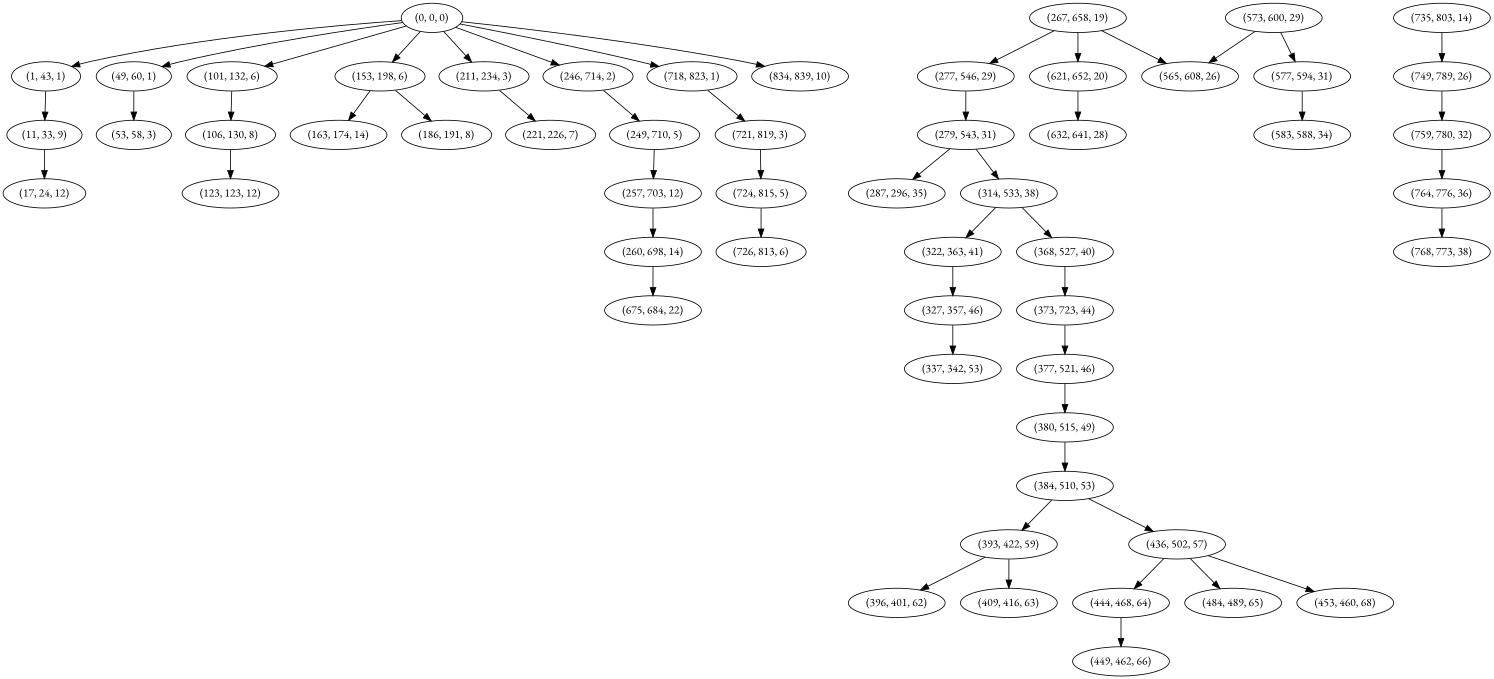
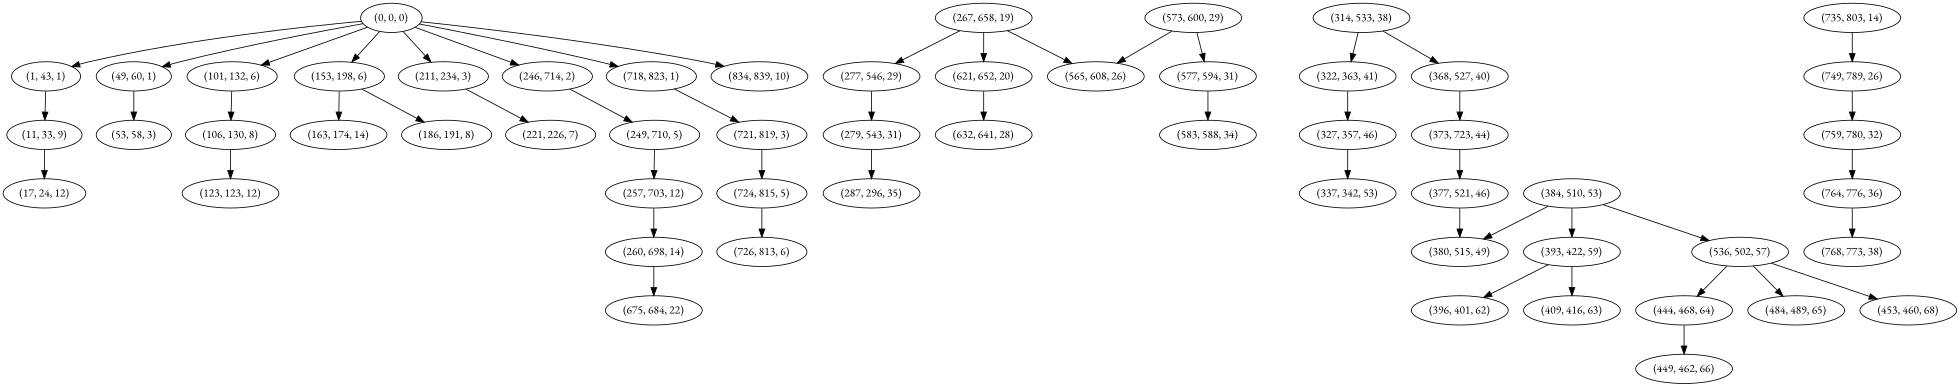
(985, 161) -> none
(1065, 453) -> (1520, 221)
(1177, 544) -> (1740, 252)
